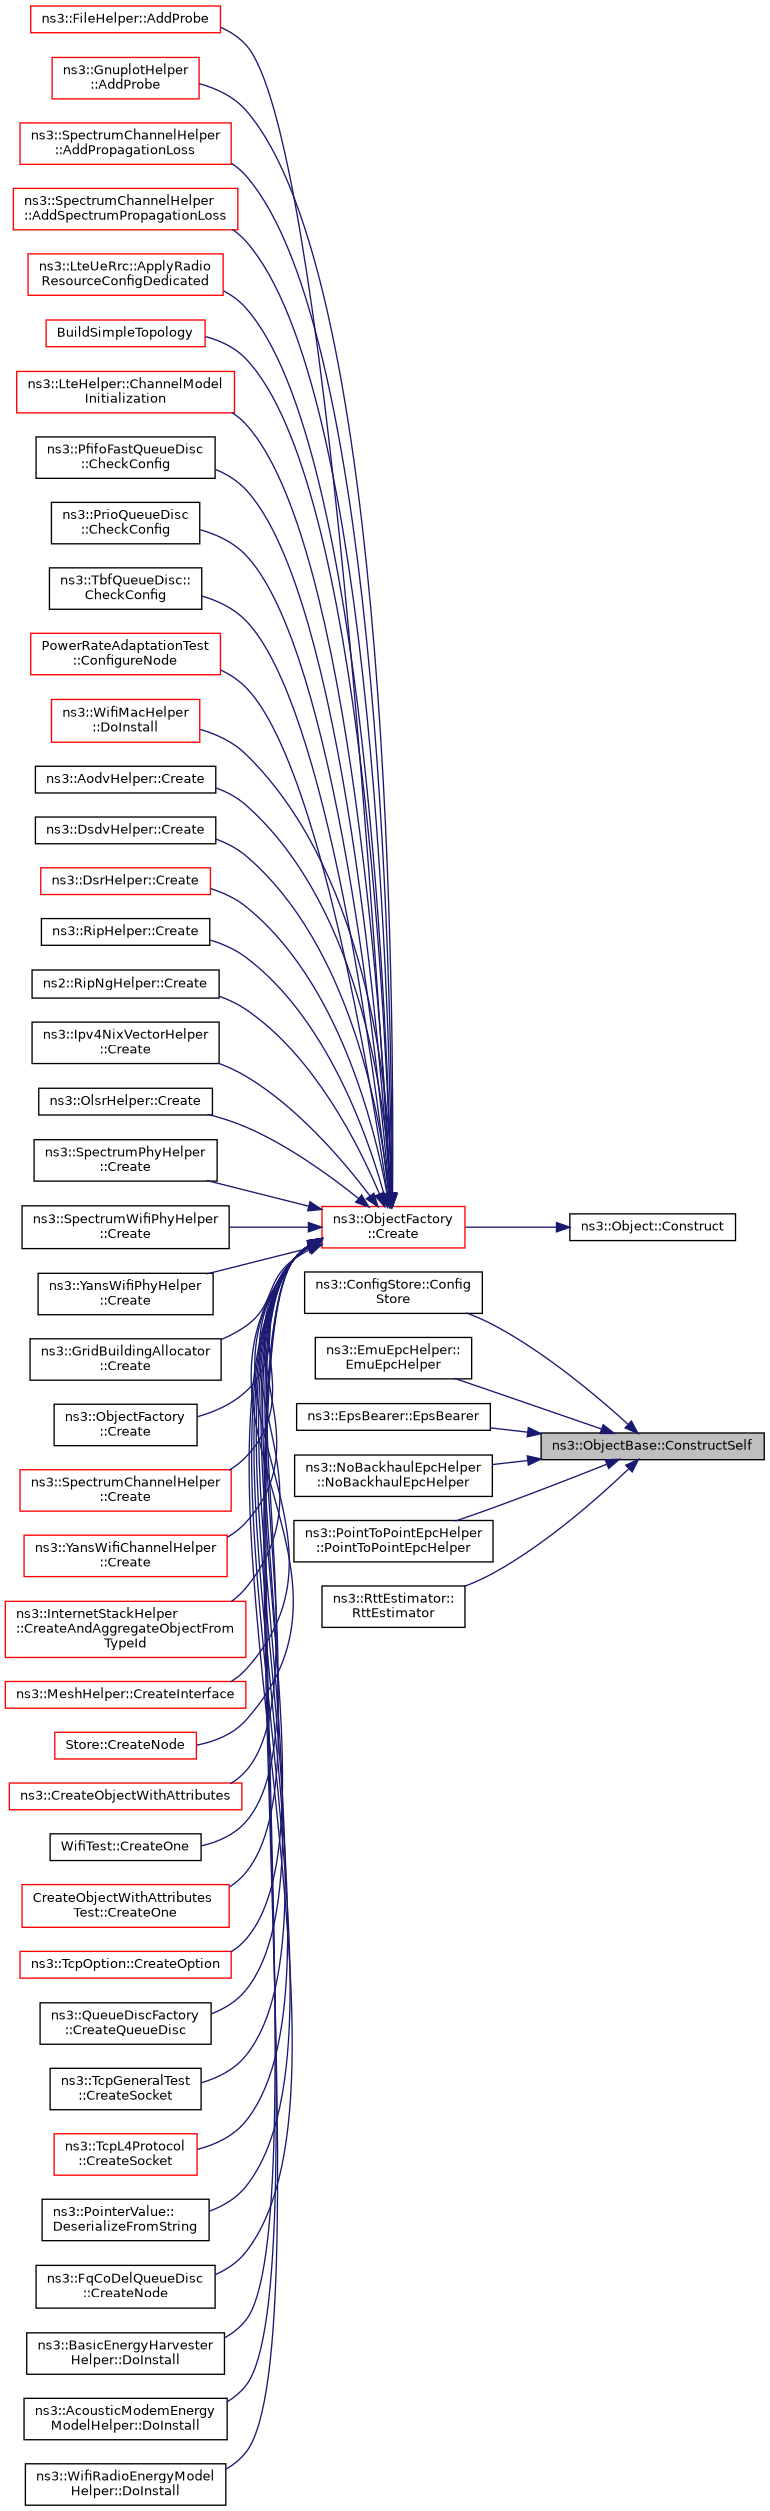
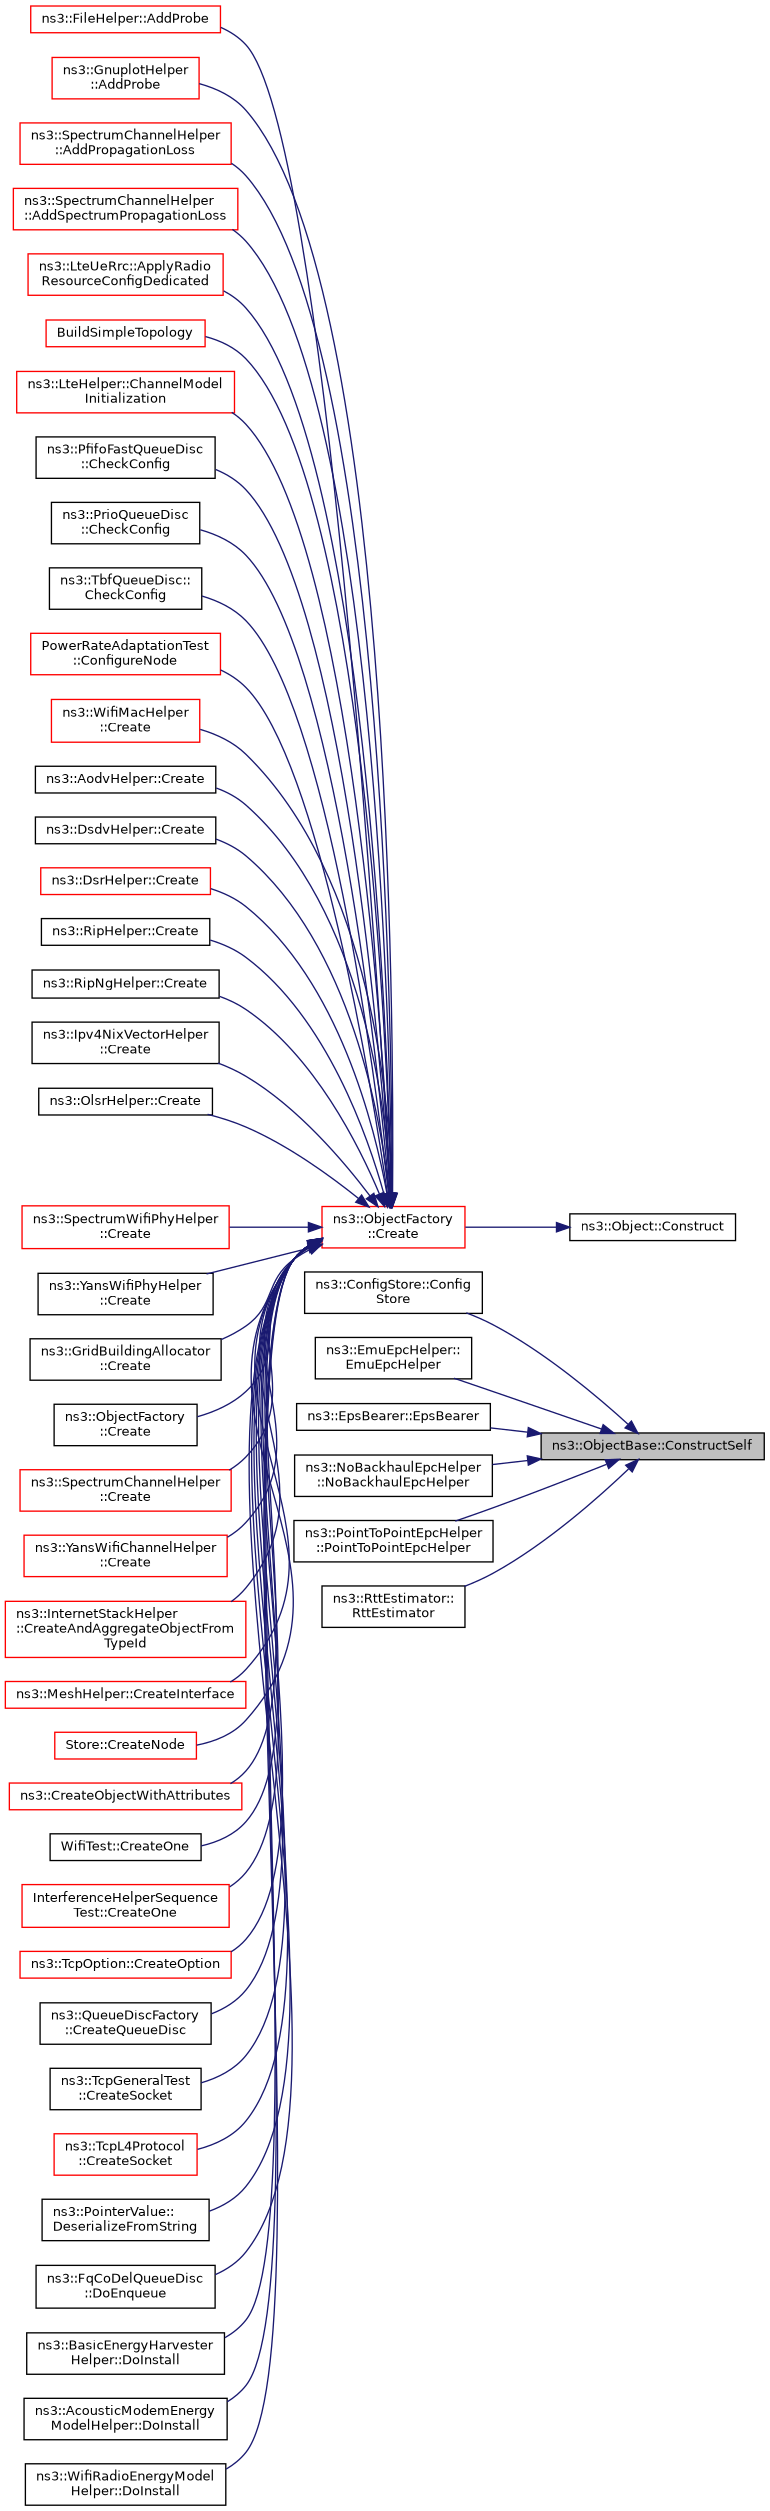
(126, 721) -> (126, 721)
(126, 984) -> (126, 984)
(126, 1160) -> none
(126, 1227) -> (126, 1227)
(126, 1906) -> (126, 1906)
(126, 2287) -> (126, 2287)
